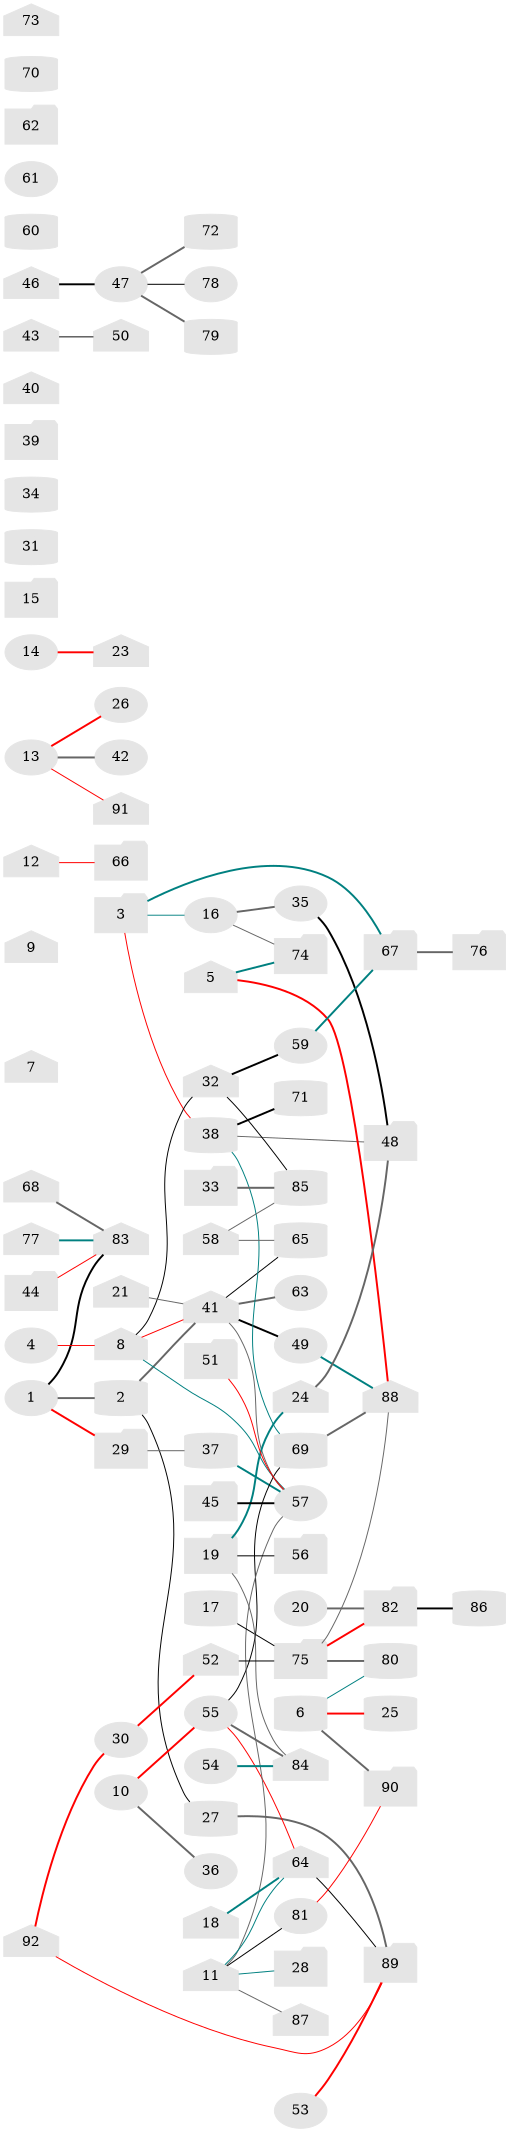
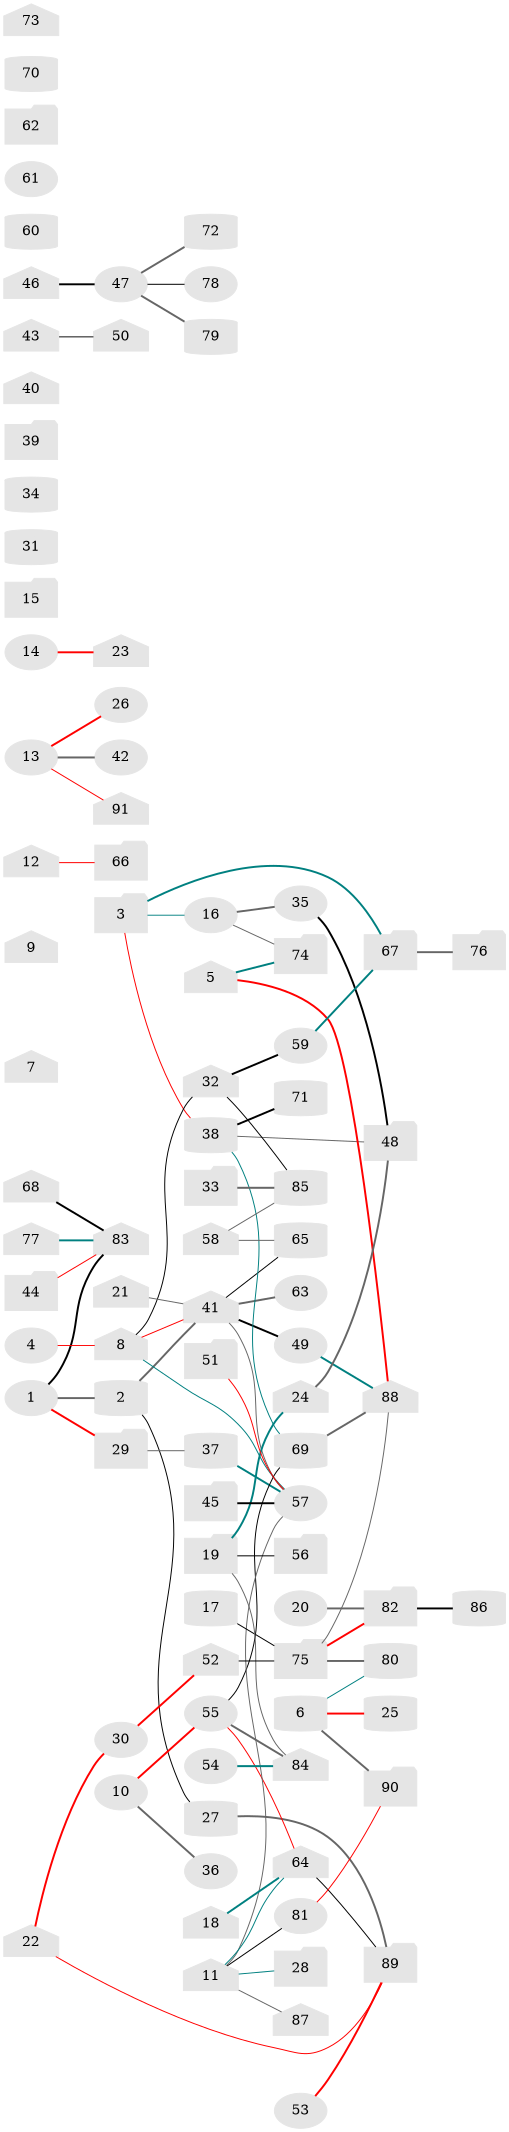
(80, 1216) -> (80, 1216)
(31, 1942) -> (31, 1942)
